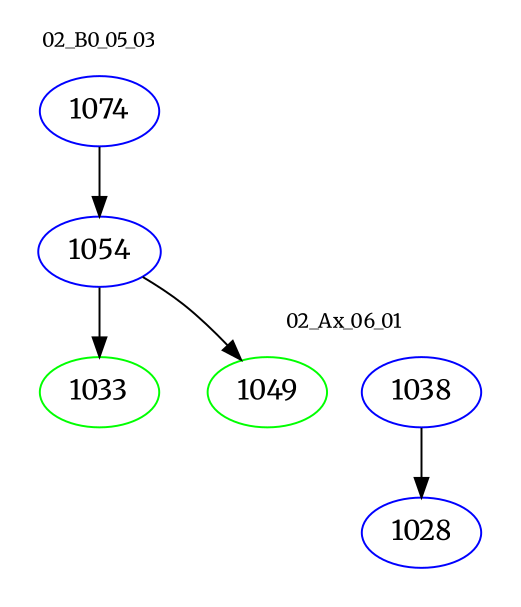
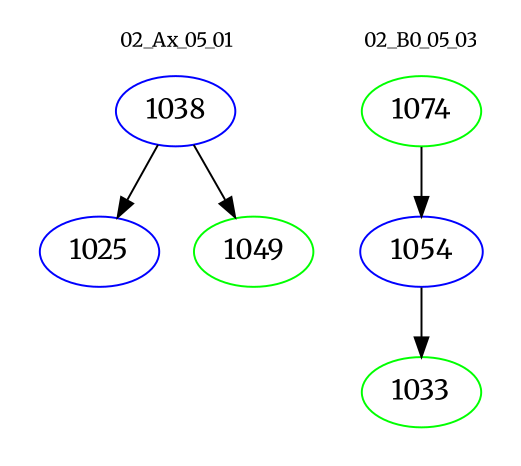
(100, 111) -> (422, 111)
(204, 322) -> (209, 172)
(344, 323) -> (177, 42)
(422, 533) -> (100, 252)
